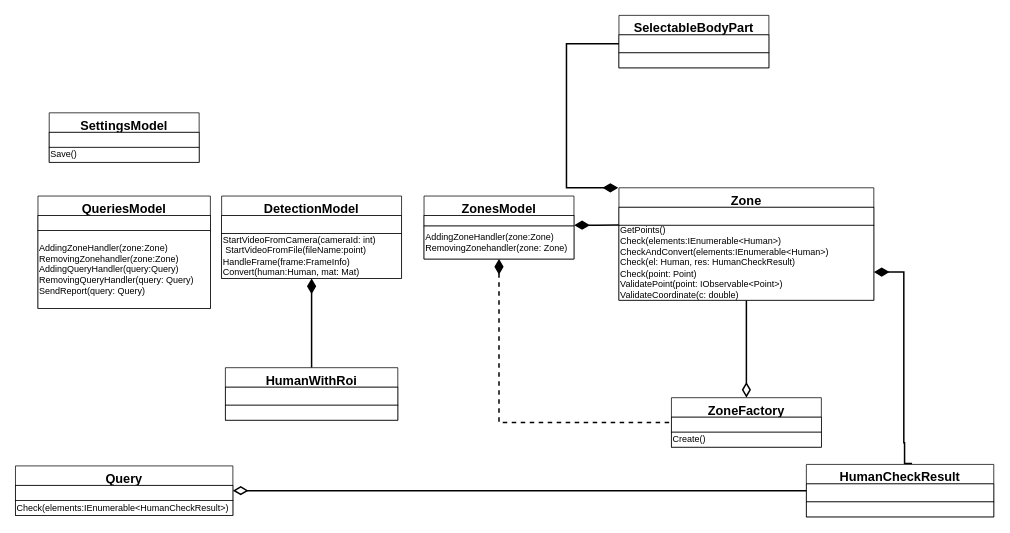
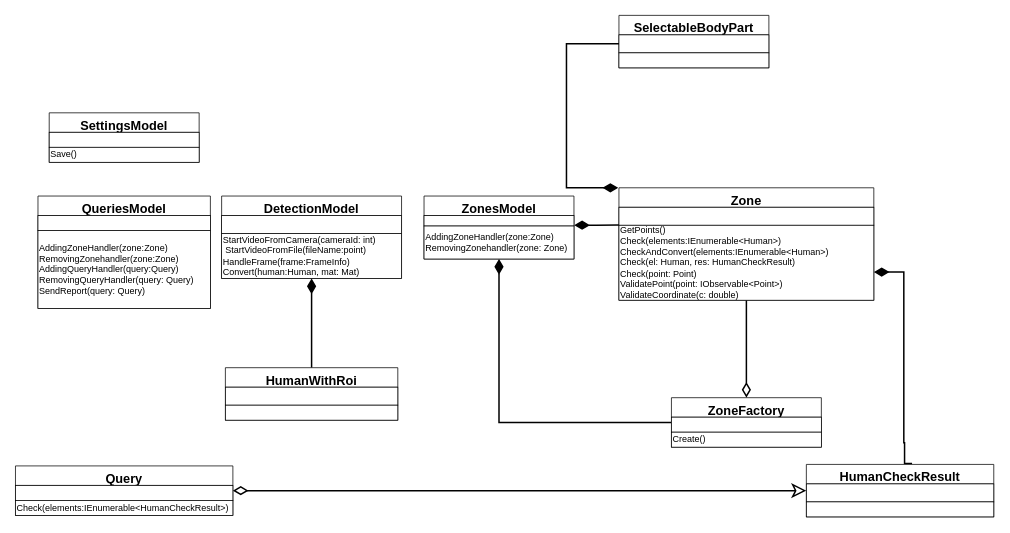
(510, 423) -> (510, 423)
(797, 491) -> (793, 491)
